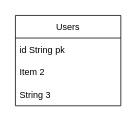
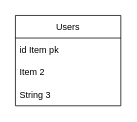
(45, 50) -> (41, 50)
